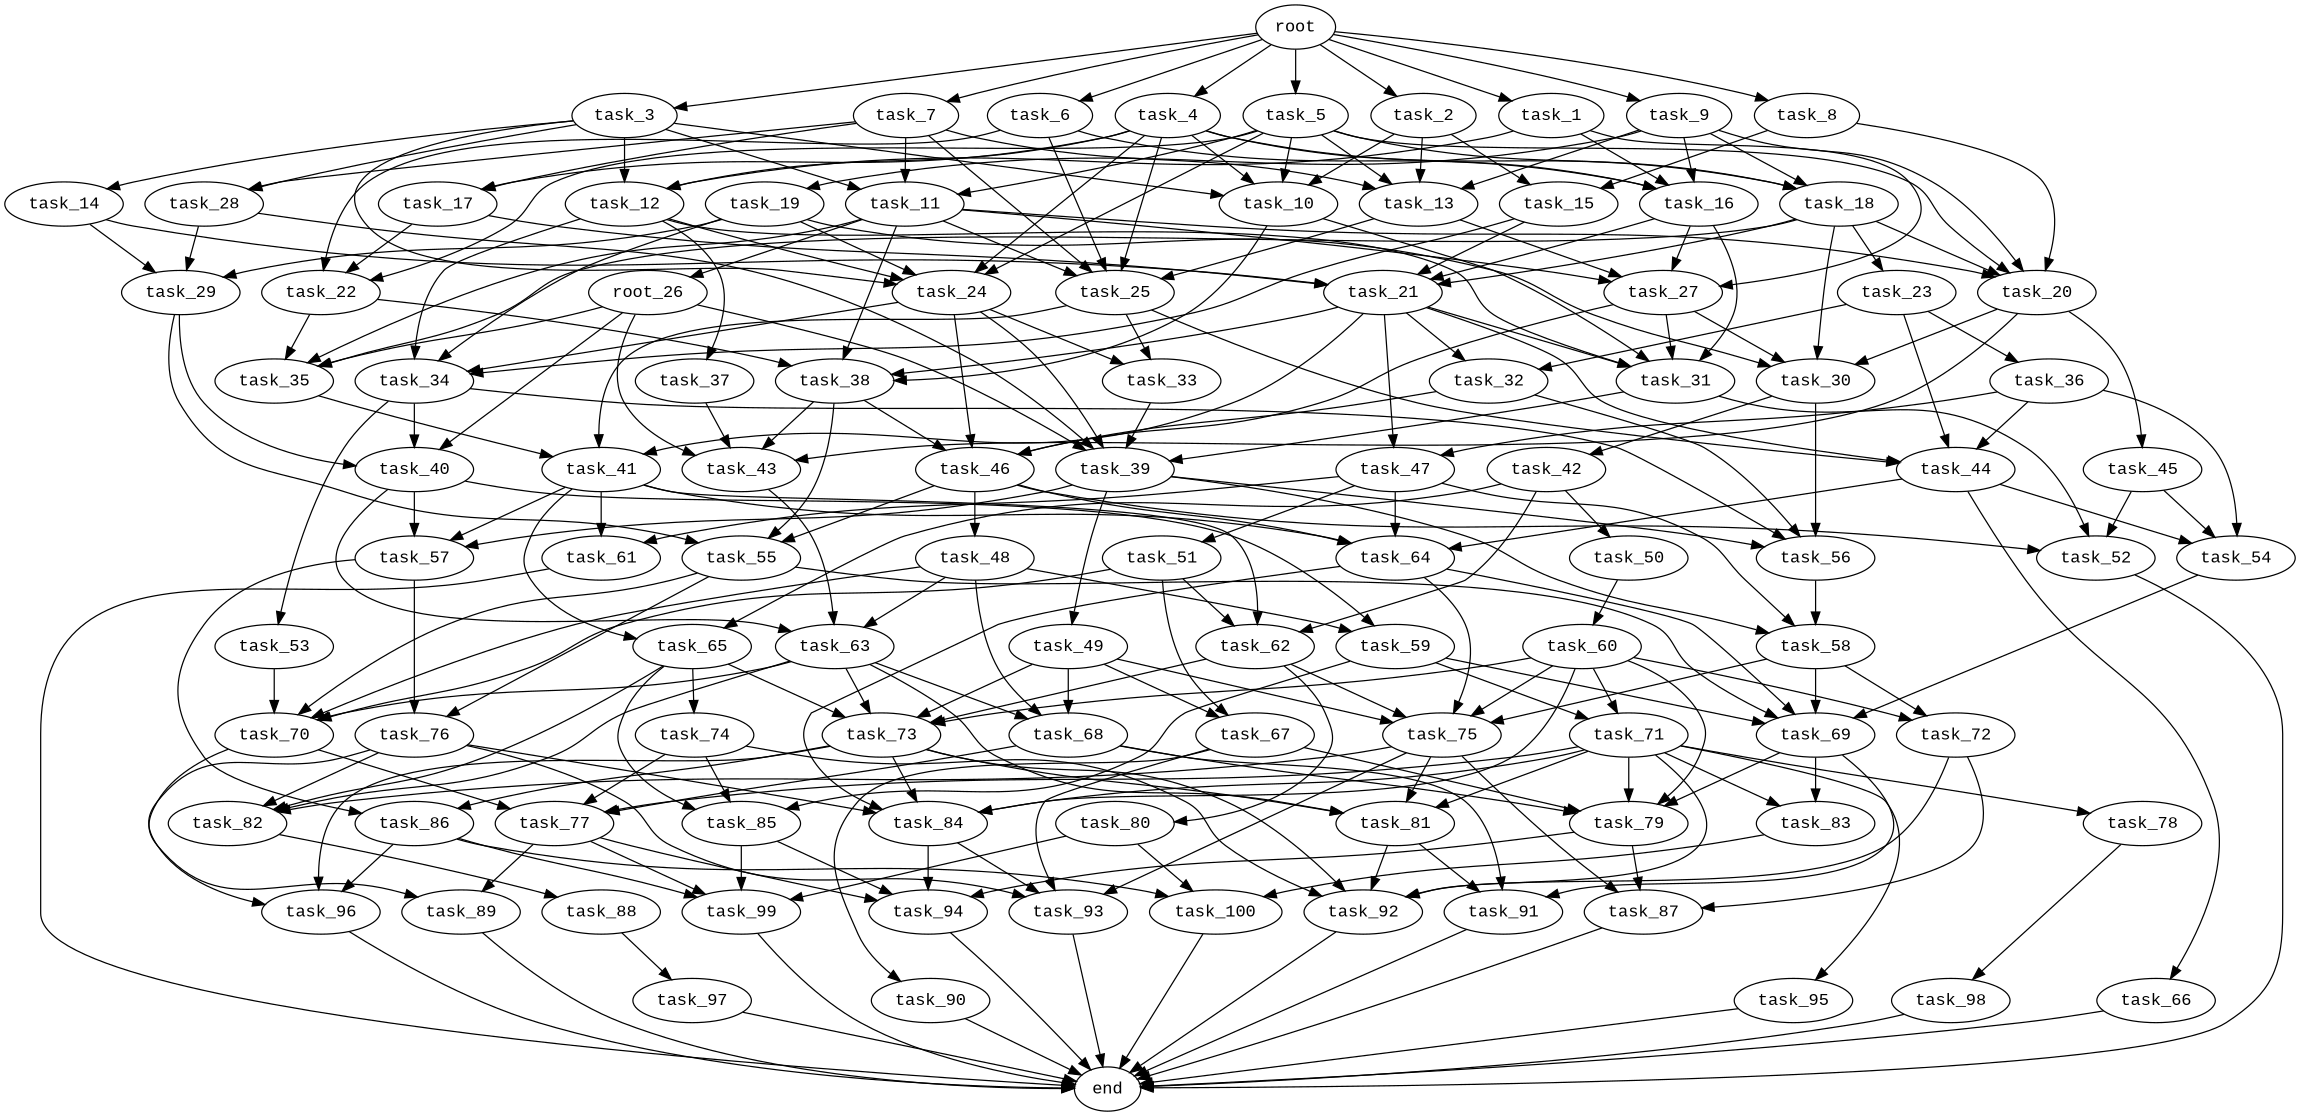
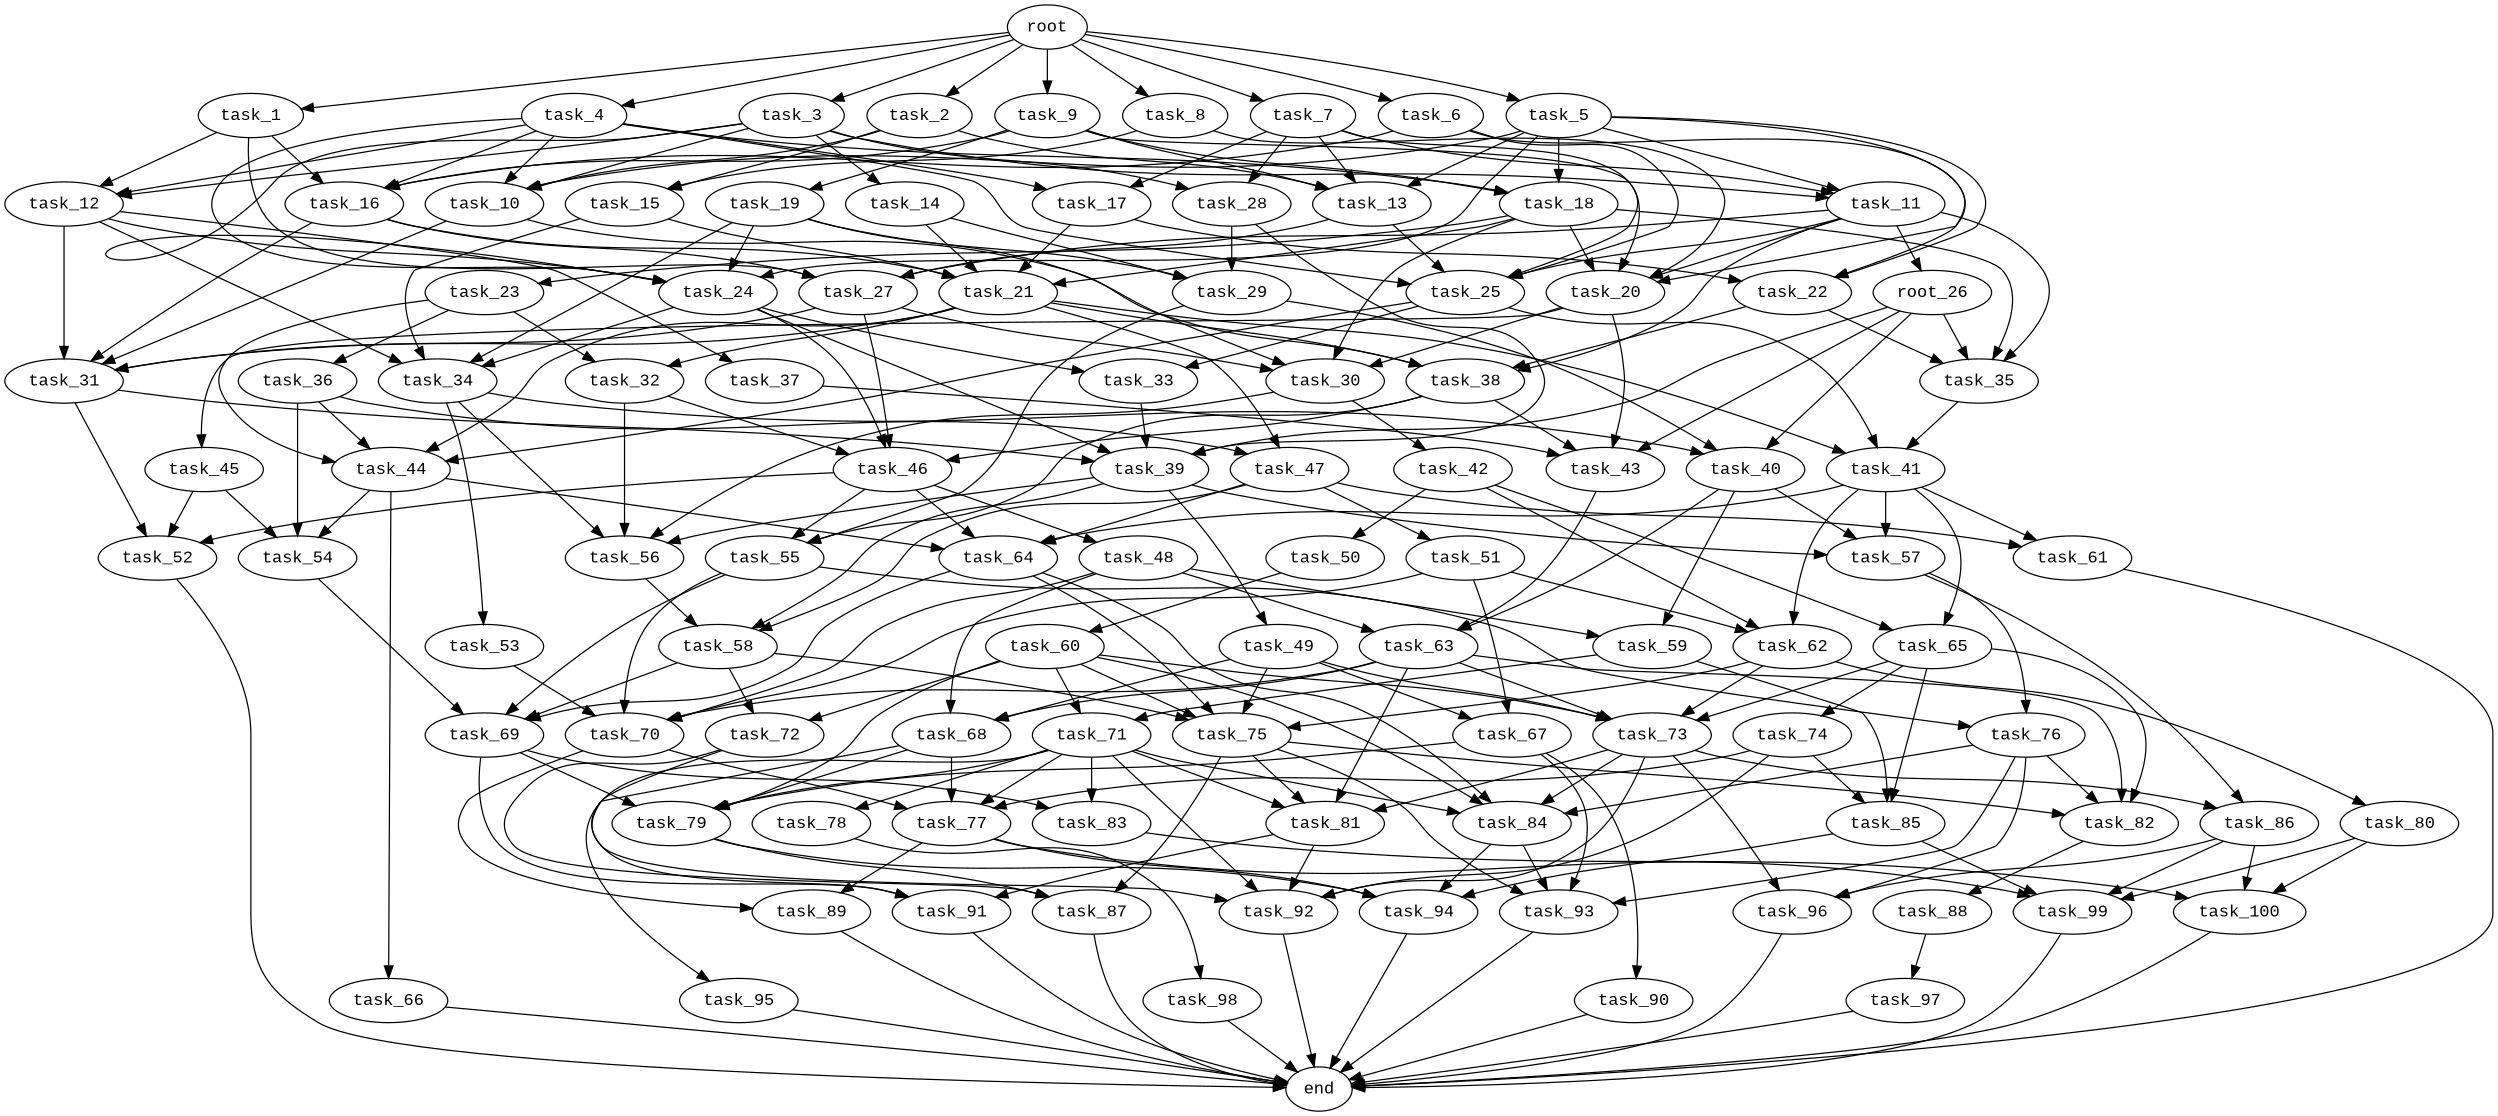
(1592, 688) -> none
